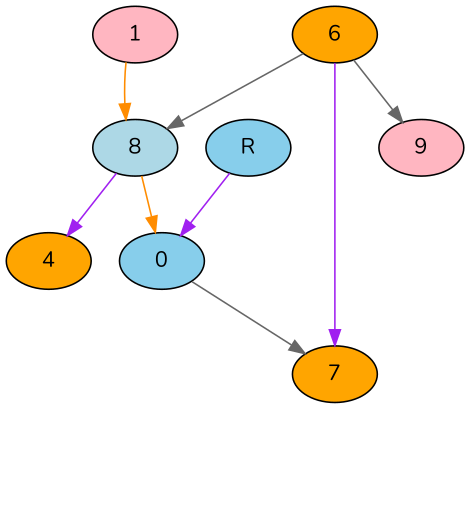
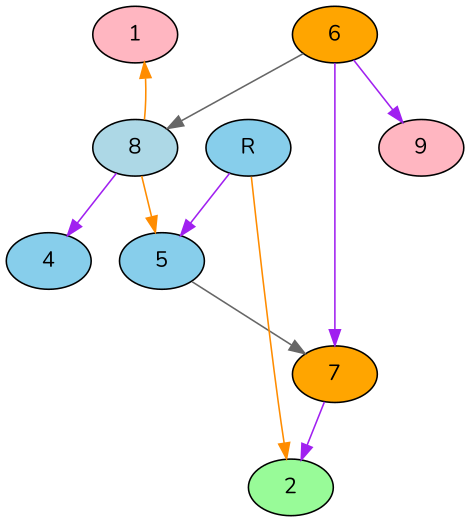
(125, 83) -> (146, 99)
(373, 85) -> (373, 85)
(49, 261) -> (49, 261)
(162, 261) -> (162, 261)
none -> (291, 487)
